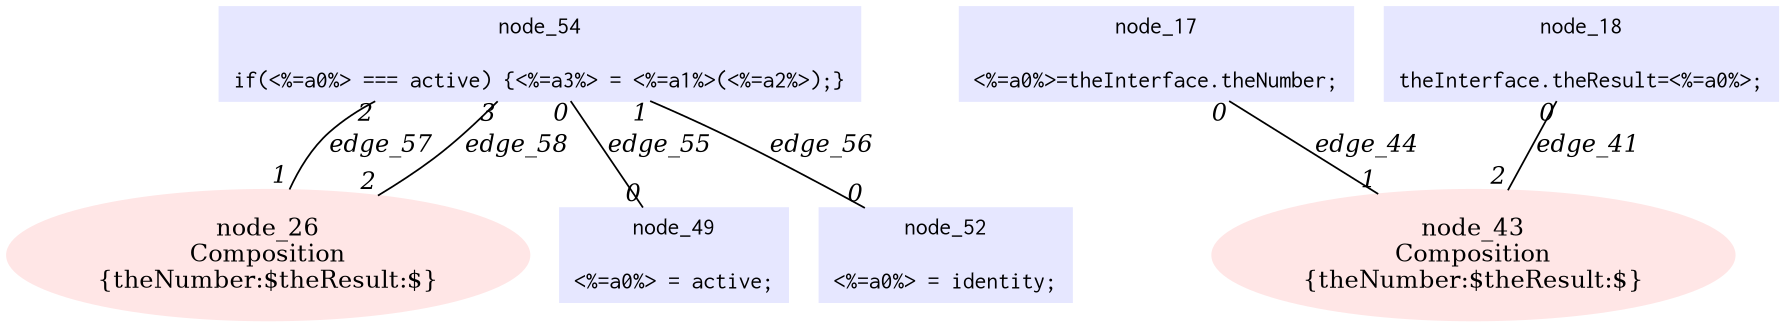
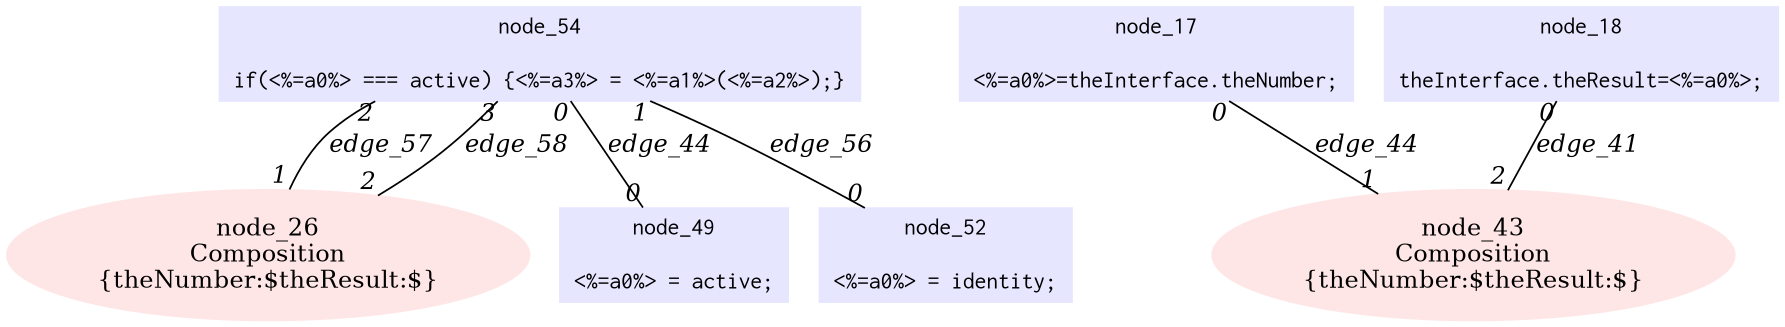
(660, 145) -> (660, 145)
